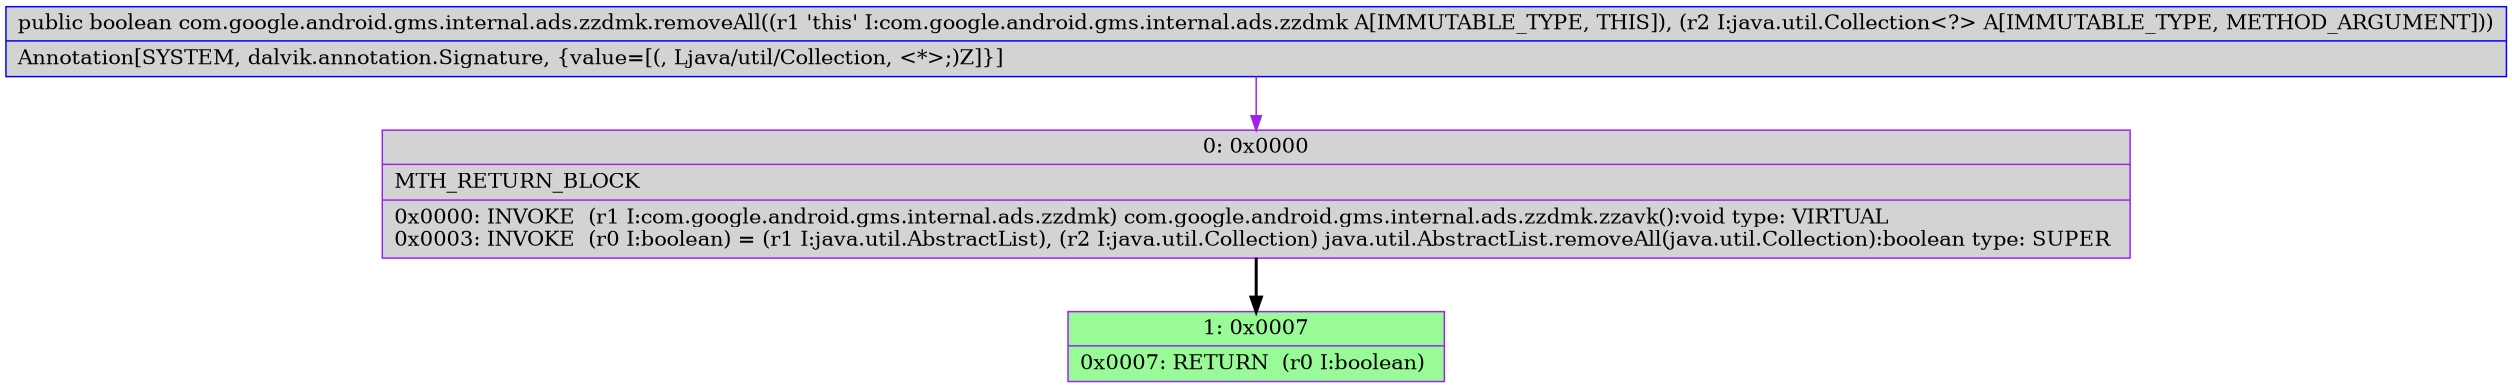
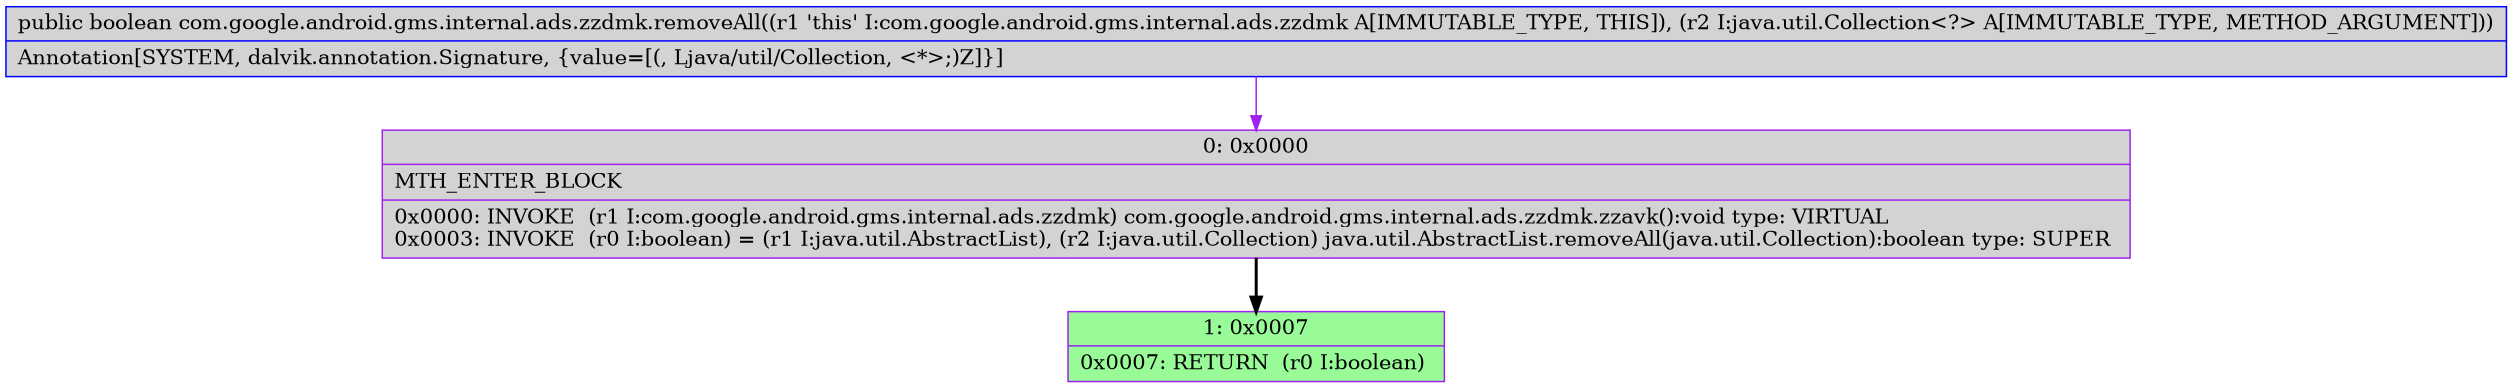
(518, 181) -> (509, 181)
